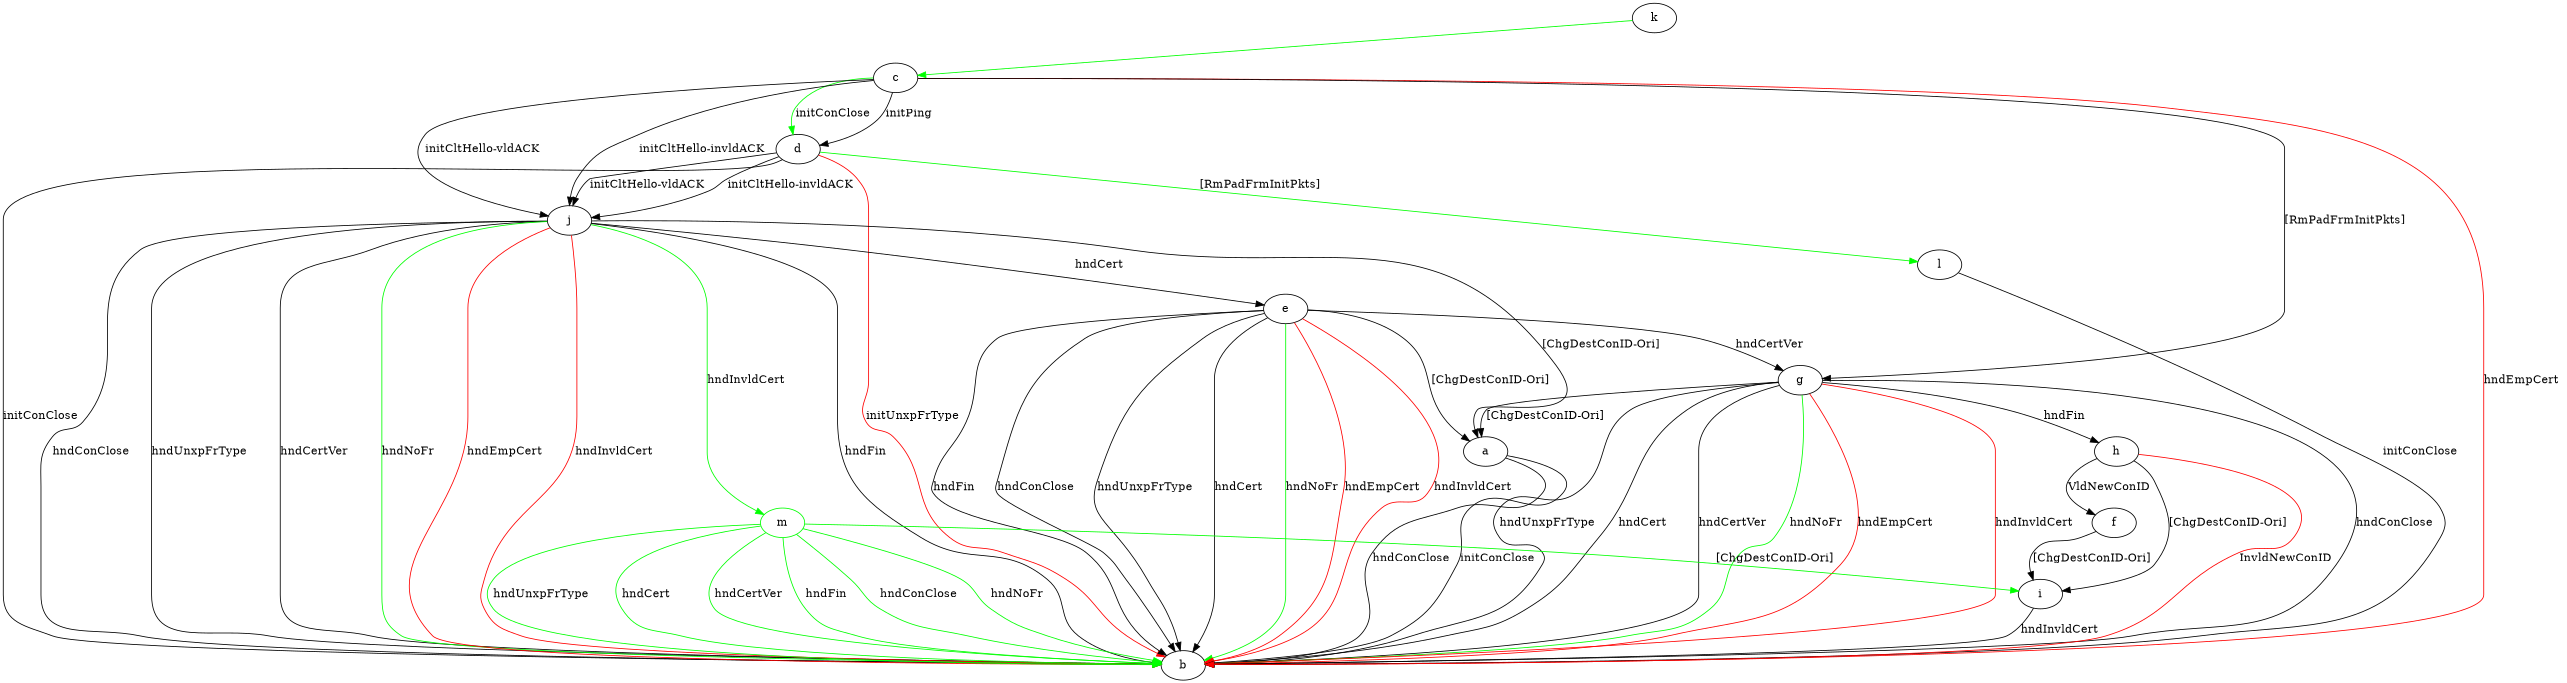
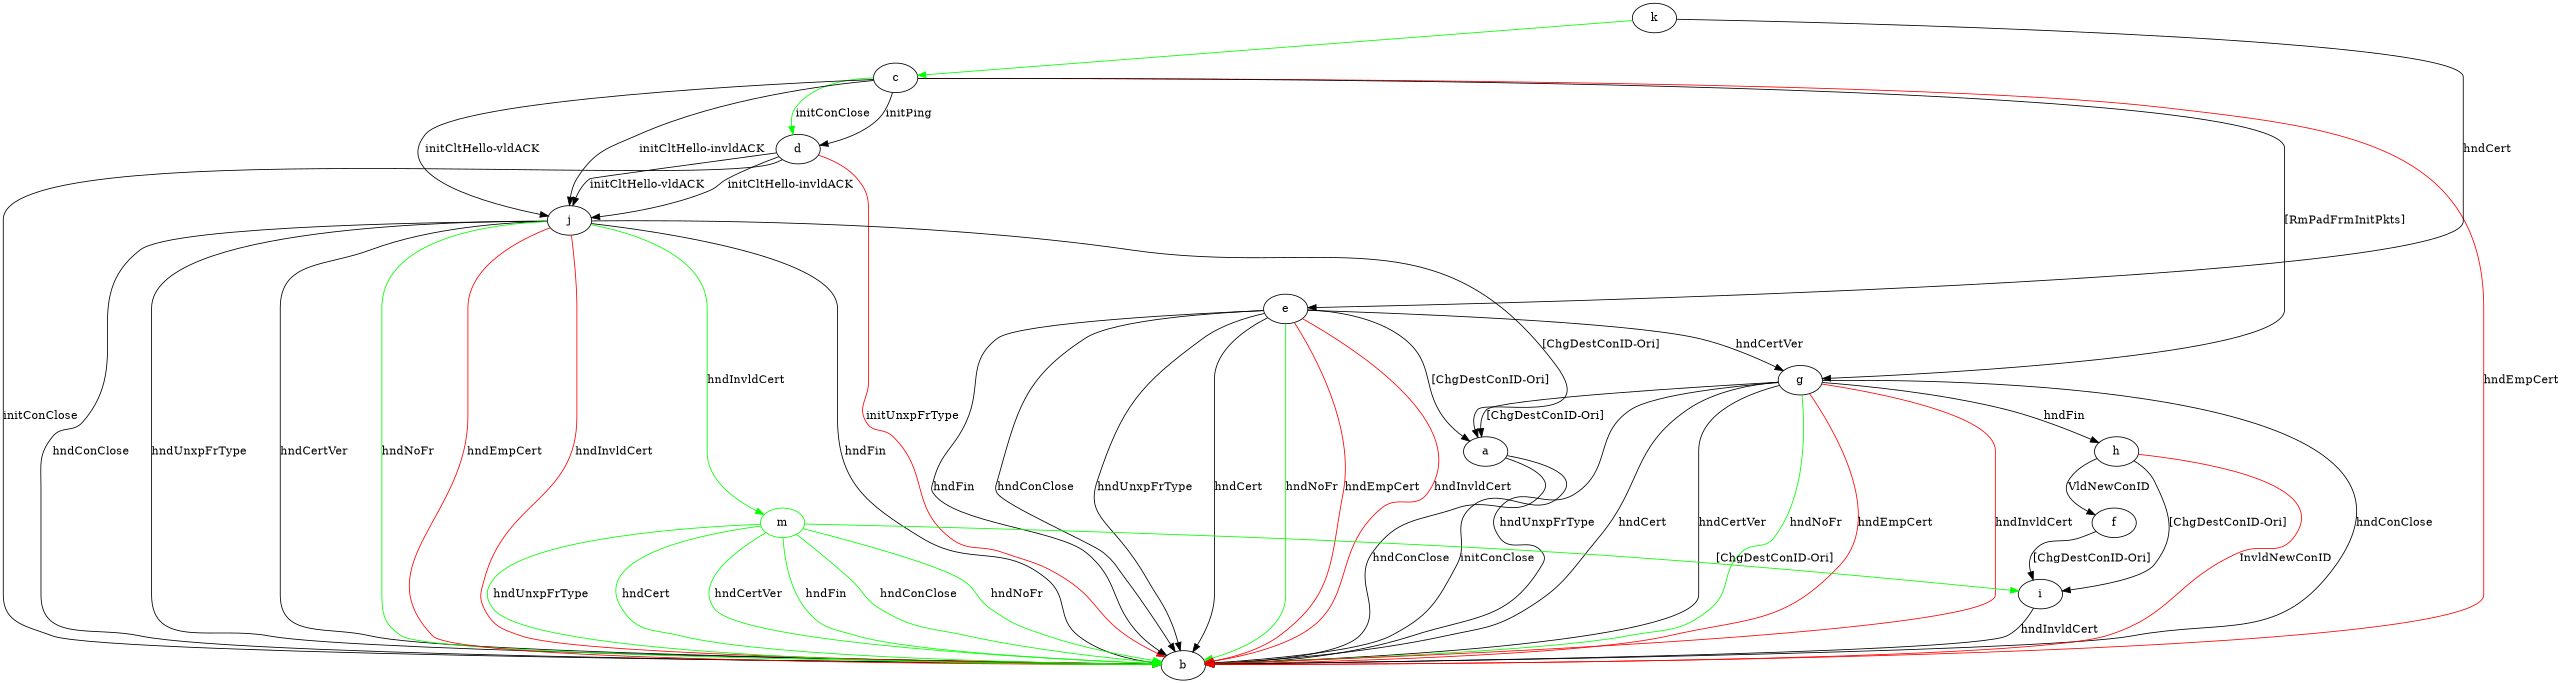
(924, 259) -> (2359, 251)
(1940, 265) -> none
